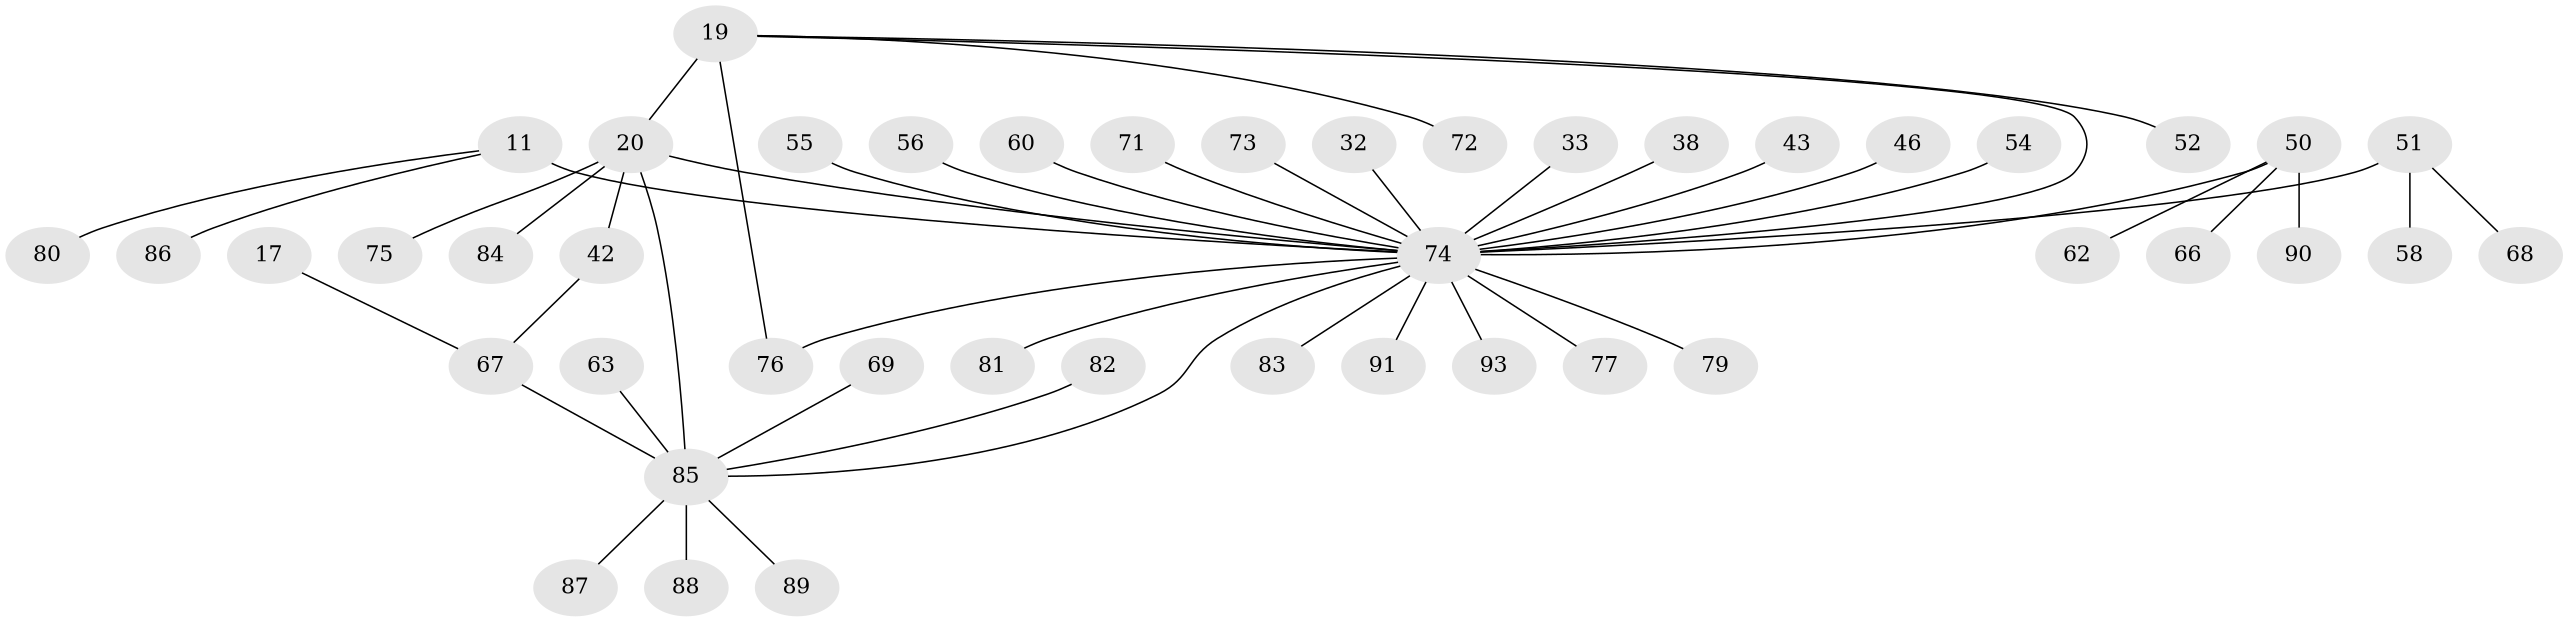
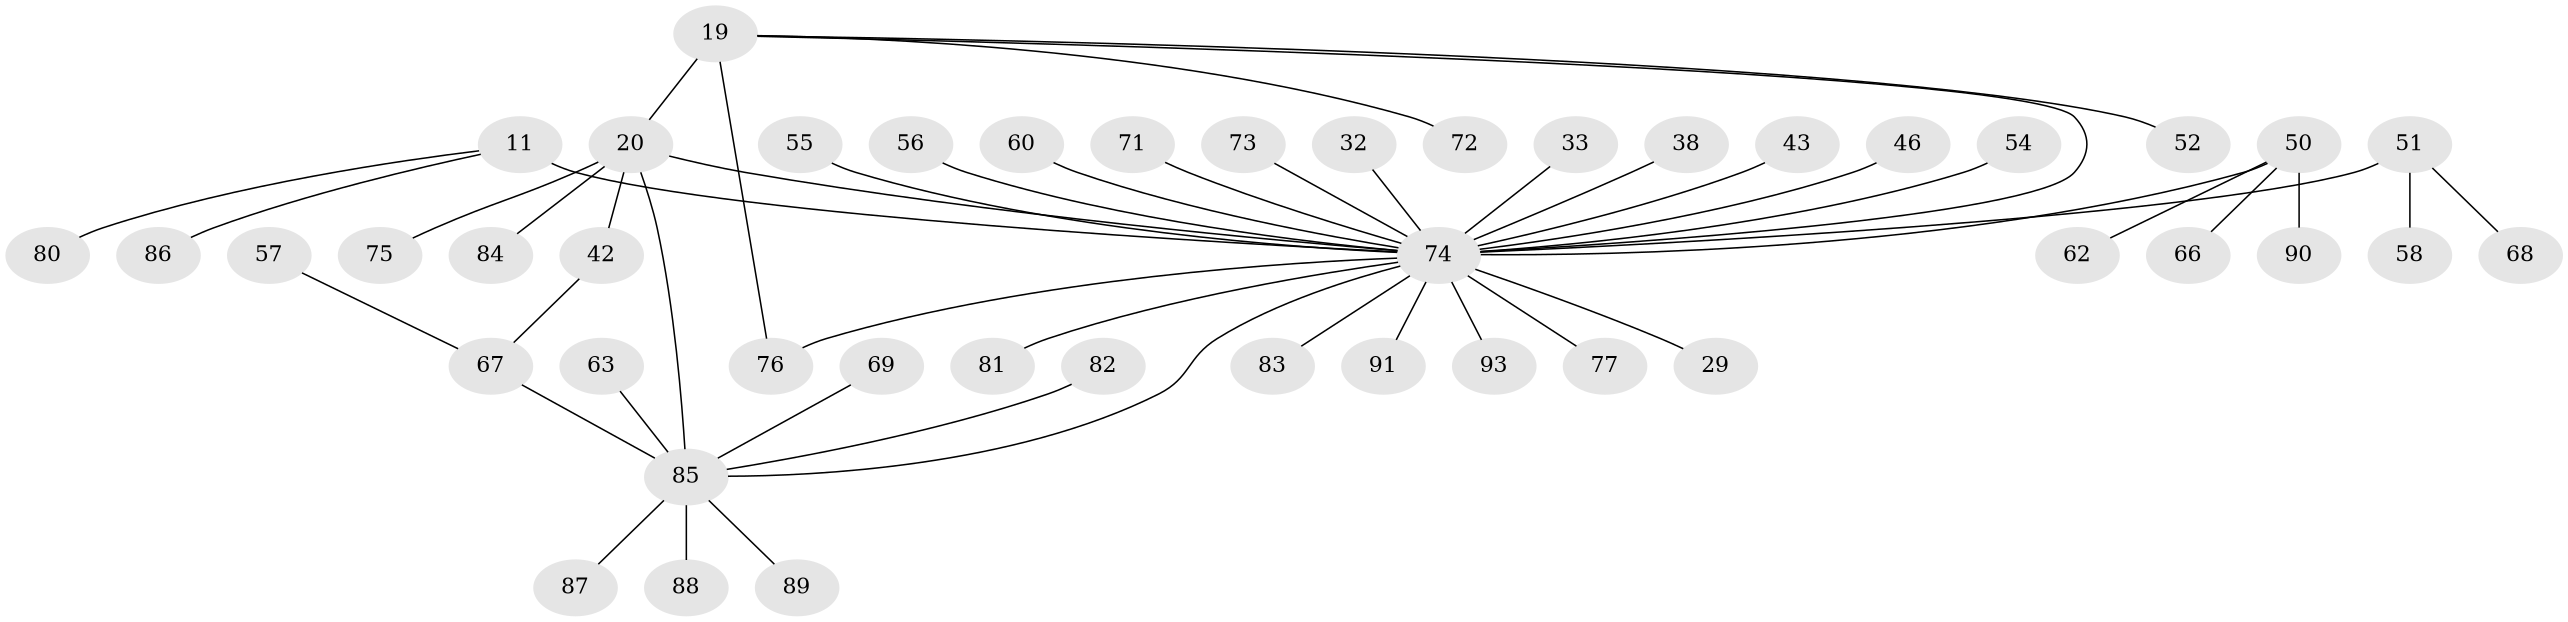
(269, 255) -> (269, 255)
(1716, 366) -> (1716, 366)
